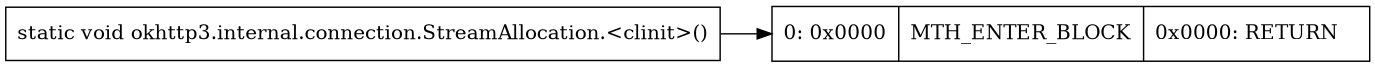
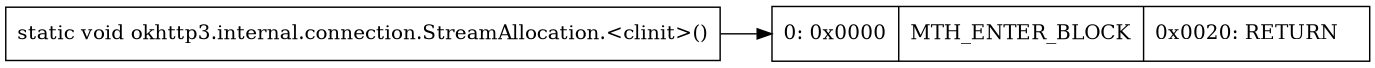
(1257, 33) -> (1257, 33)
